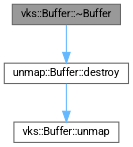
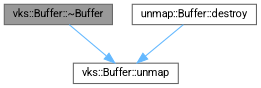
(66, 39) -> (88, 40)
